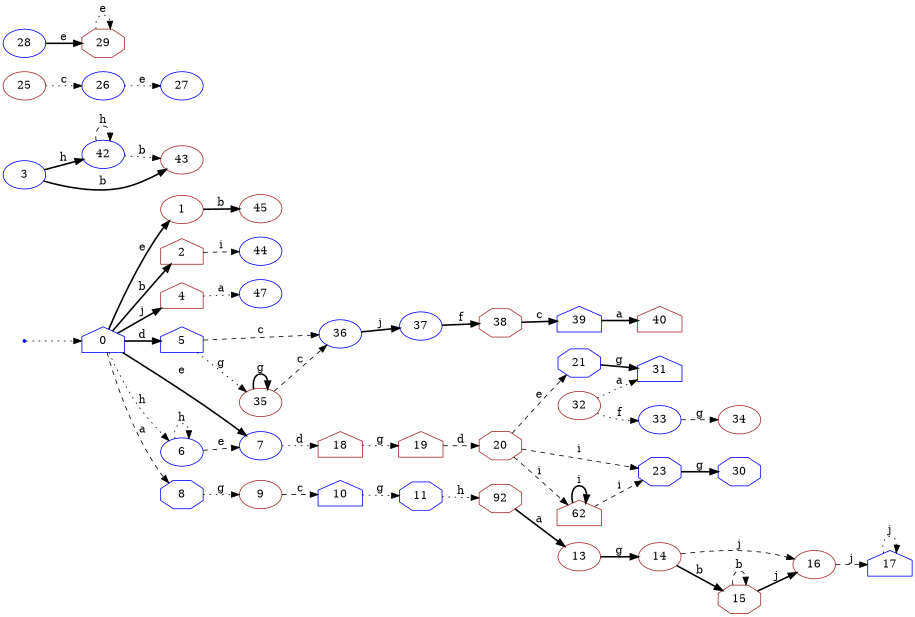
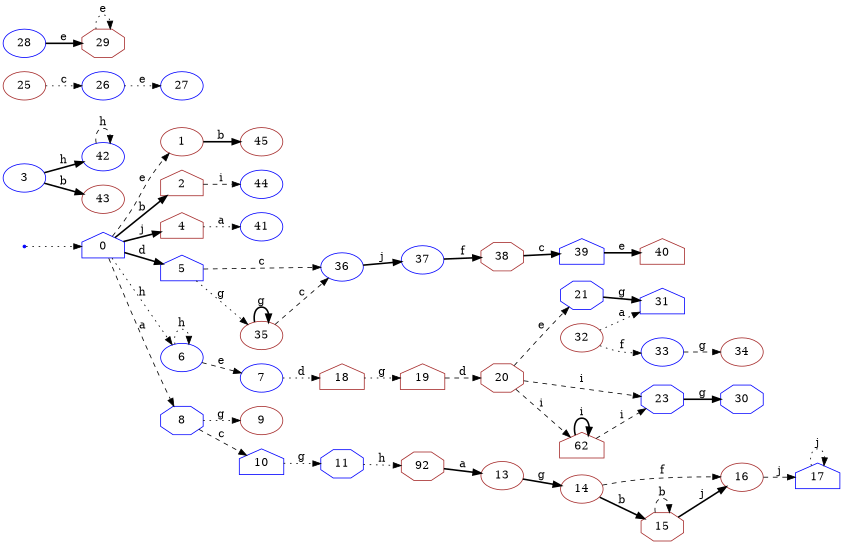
(139, 157) -> none
(134, 277) -> (138, 198)
(261, 294) -> (262, 227)
(620, 315) -> (622, 247)
(182, 391) -> none
(296, 495) -> (219, 440)
(739, 545) -> (662, 471)
